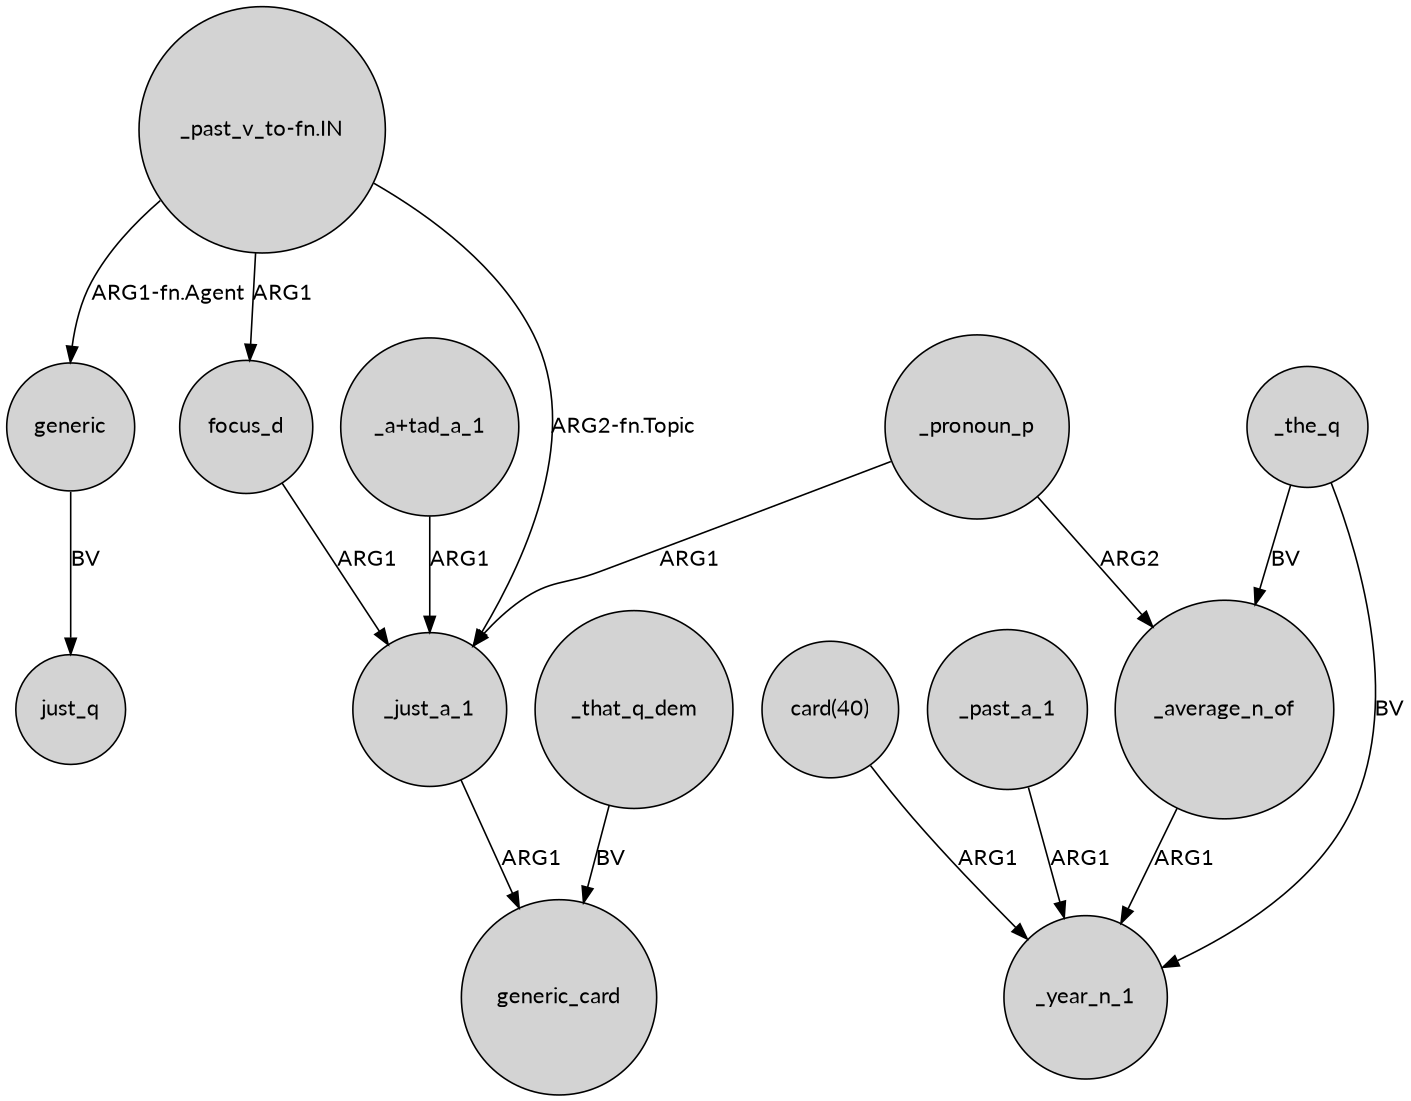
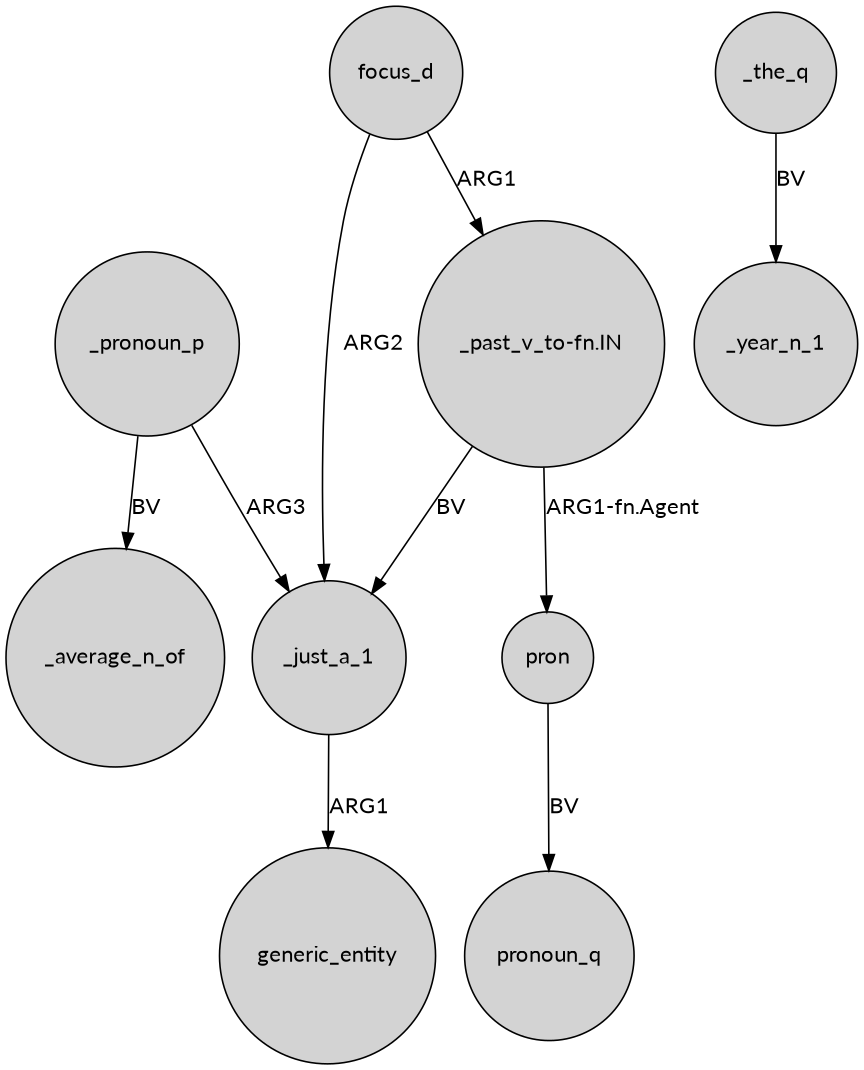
(253, 299) -> (451, 176)
(71, 427) -> (548, 658)
(430, 427) -> none
(624, 427) -> (451, 508)
(1275, 537) -> none
(368, 560) -> (374, 344)
(690, 560) -> (276, 508)
(1130, 560) -> (146, 508)
(71, 710) -> (549, 956)
(634, 710) -> none
(830, 710) -> none
(1007, 710) -> none
(1153, 858) -> none
(559, 997) -> (328, 956)
